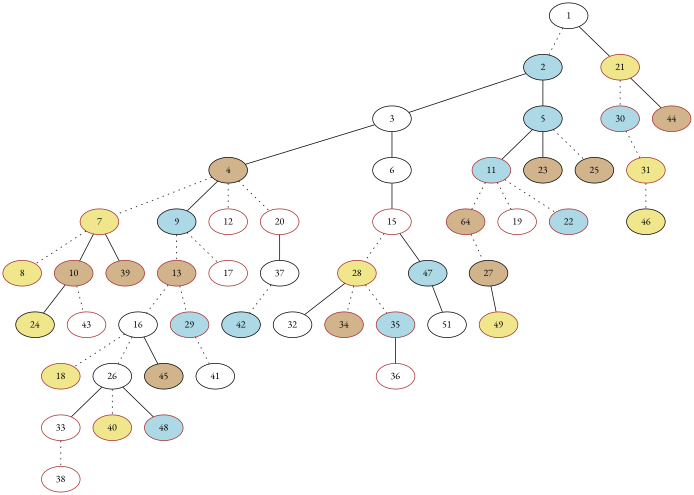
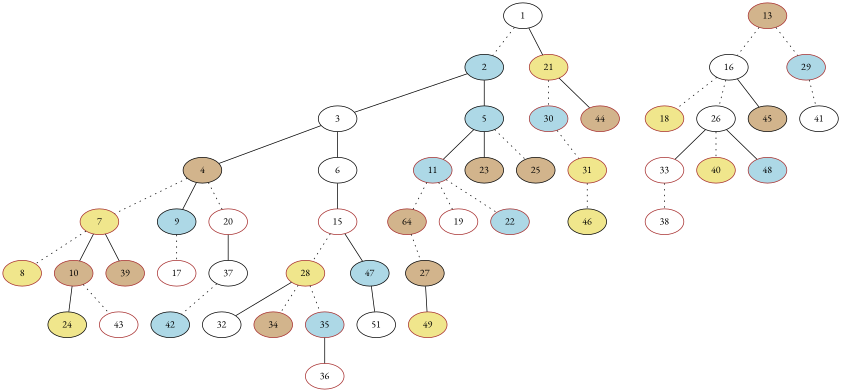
(228, 222) -> none
(177, 248) -> none
